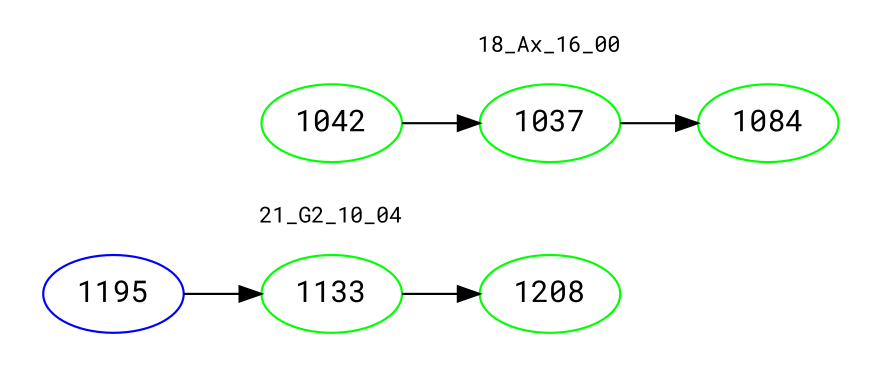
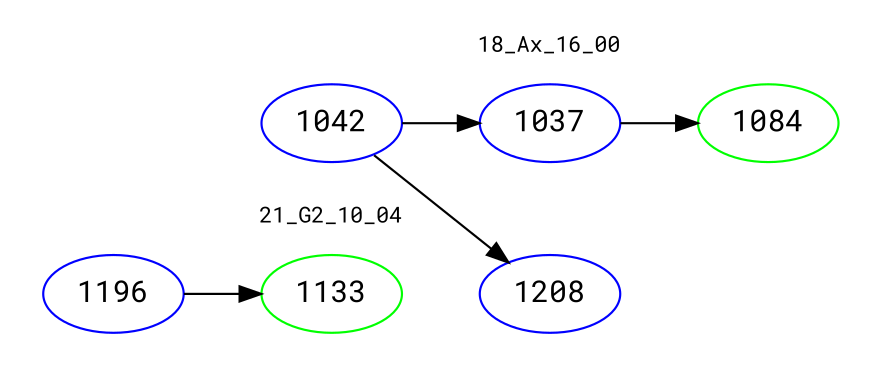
(332, 123) -> (332, 123)
(550, 123) -> (550, 123)
(113, 294) -> (113, 294)
(430, 294) -> (444, 211)
(550, 294) -> (550, 294)
